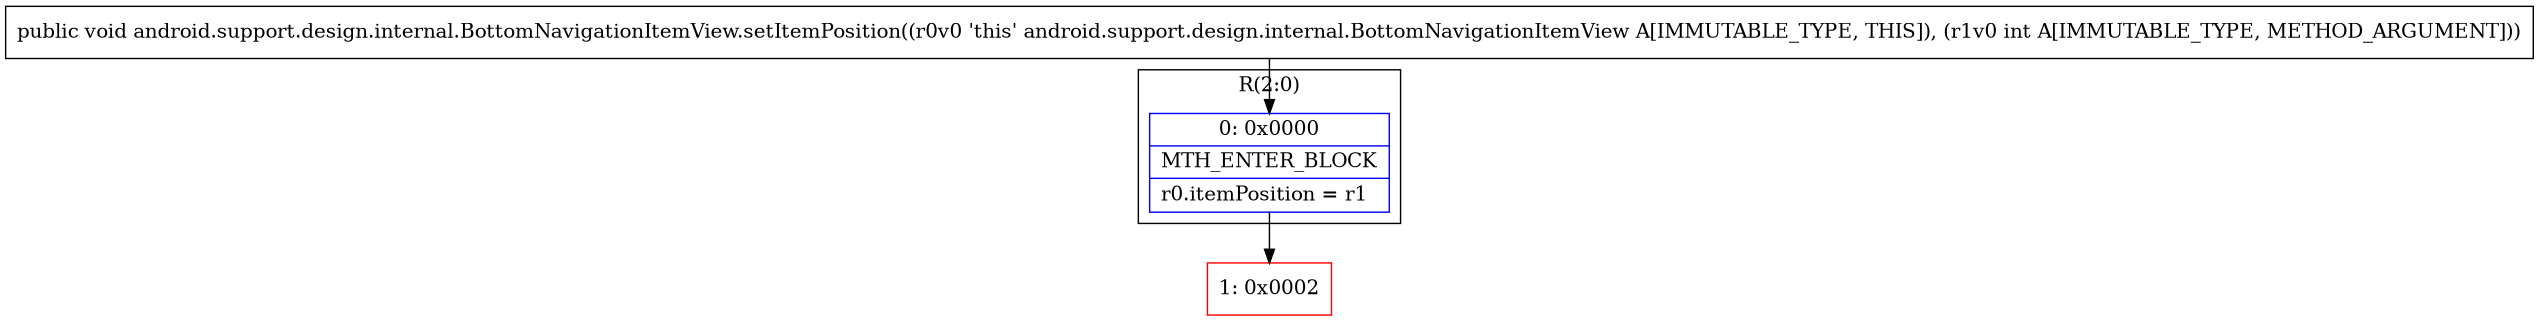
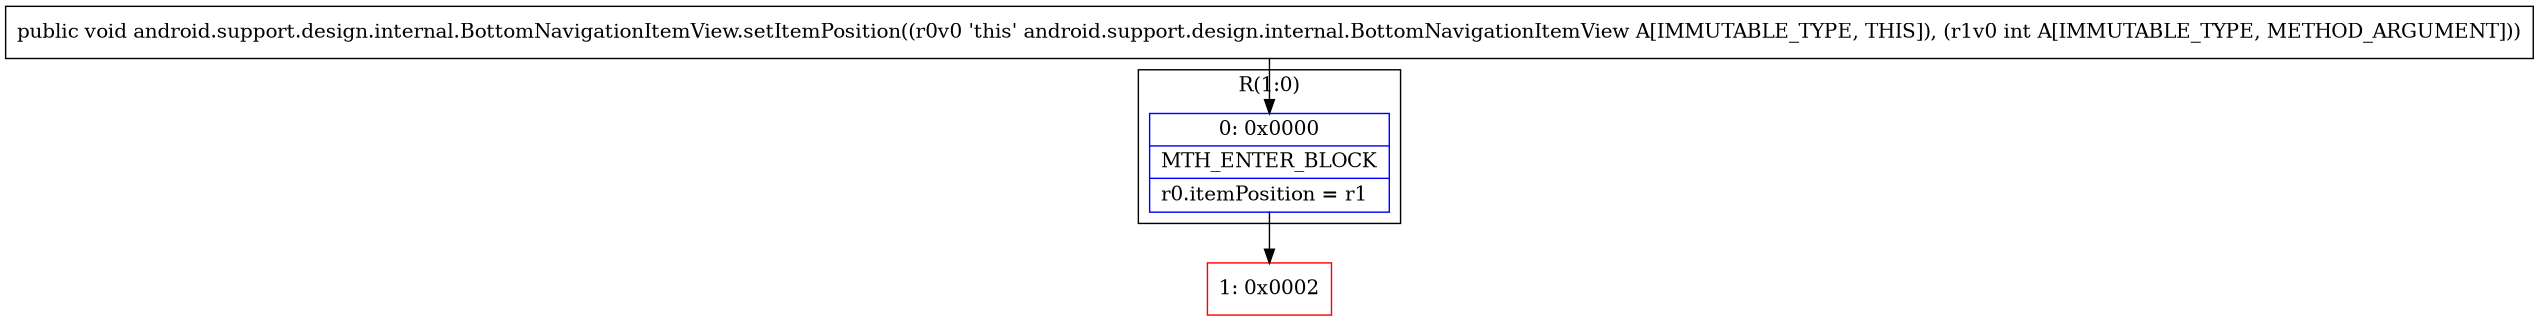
(1269, 86) -> (1269, 86)
